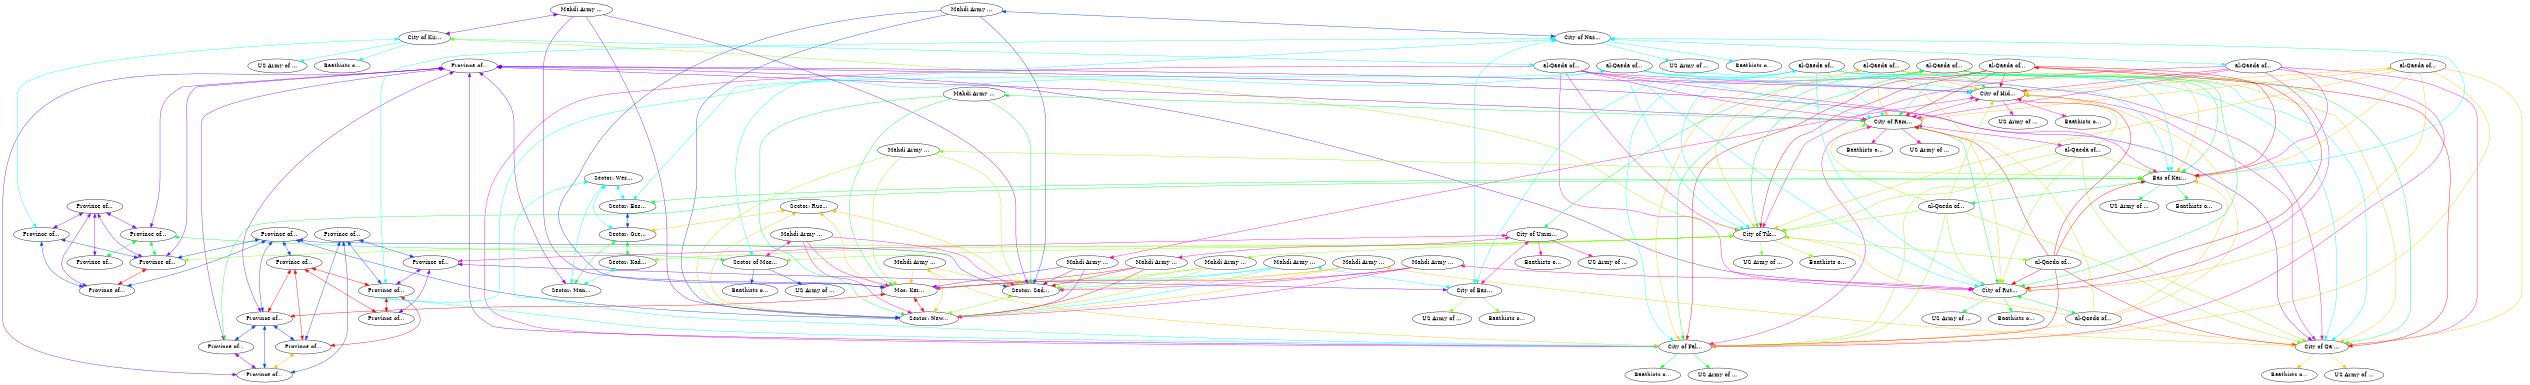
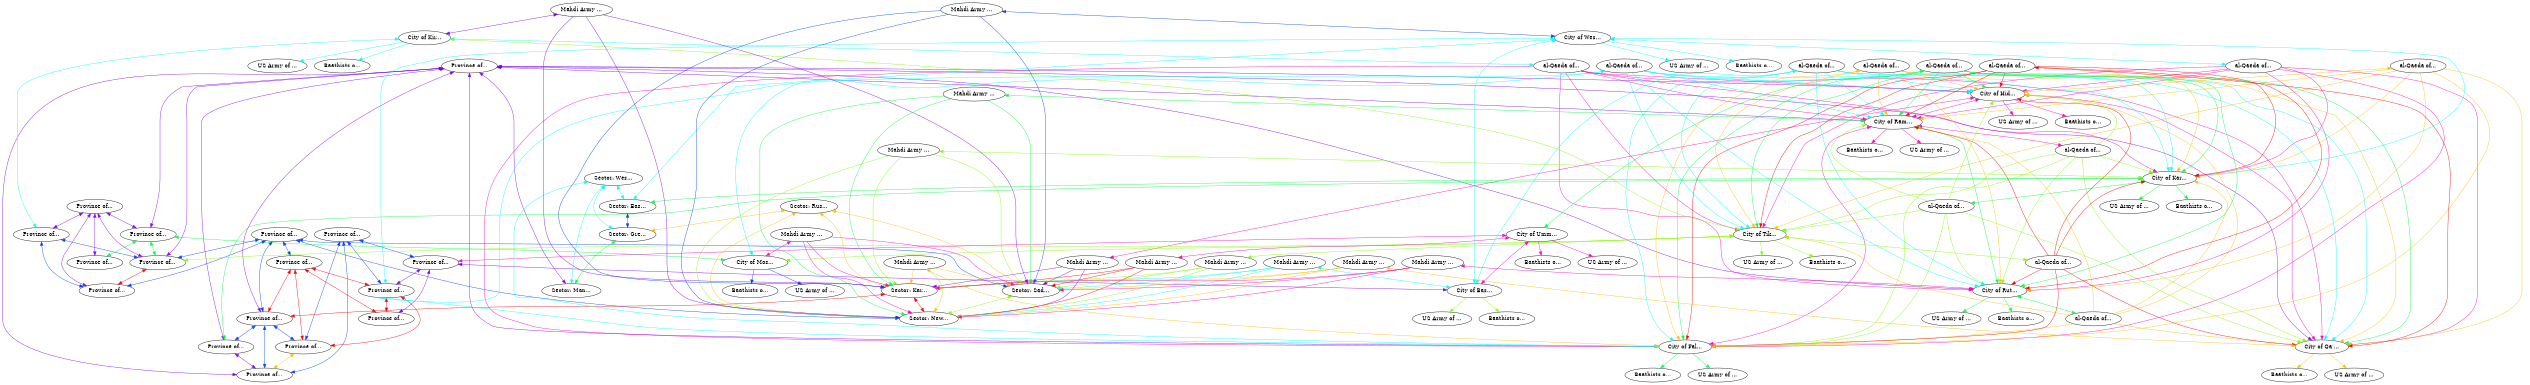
(1583, 38) -> (1583, 38)
(2170, 178) -> (2170, 178)
(628, 263) -> none
(755, 263) -> (755, 263)
(909, 291) -> (909, 291)
